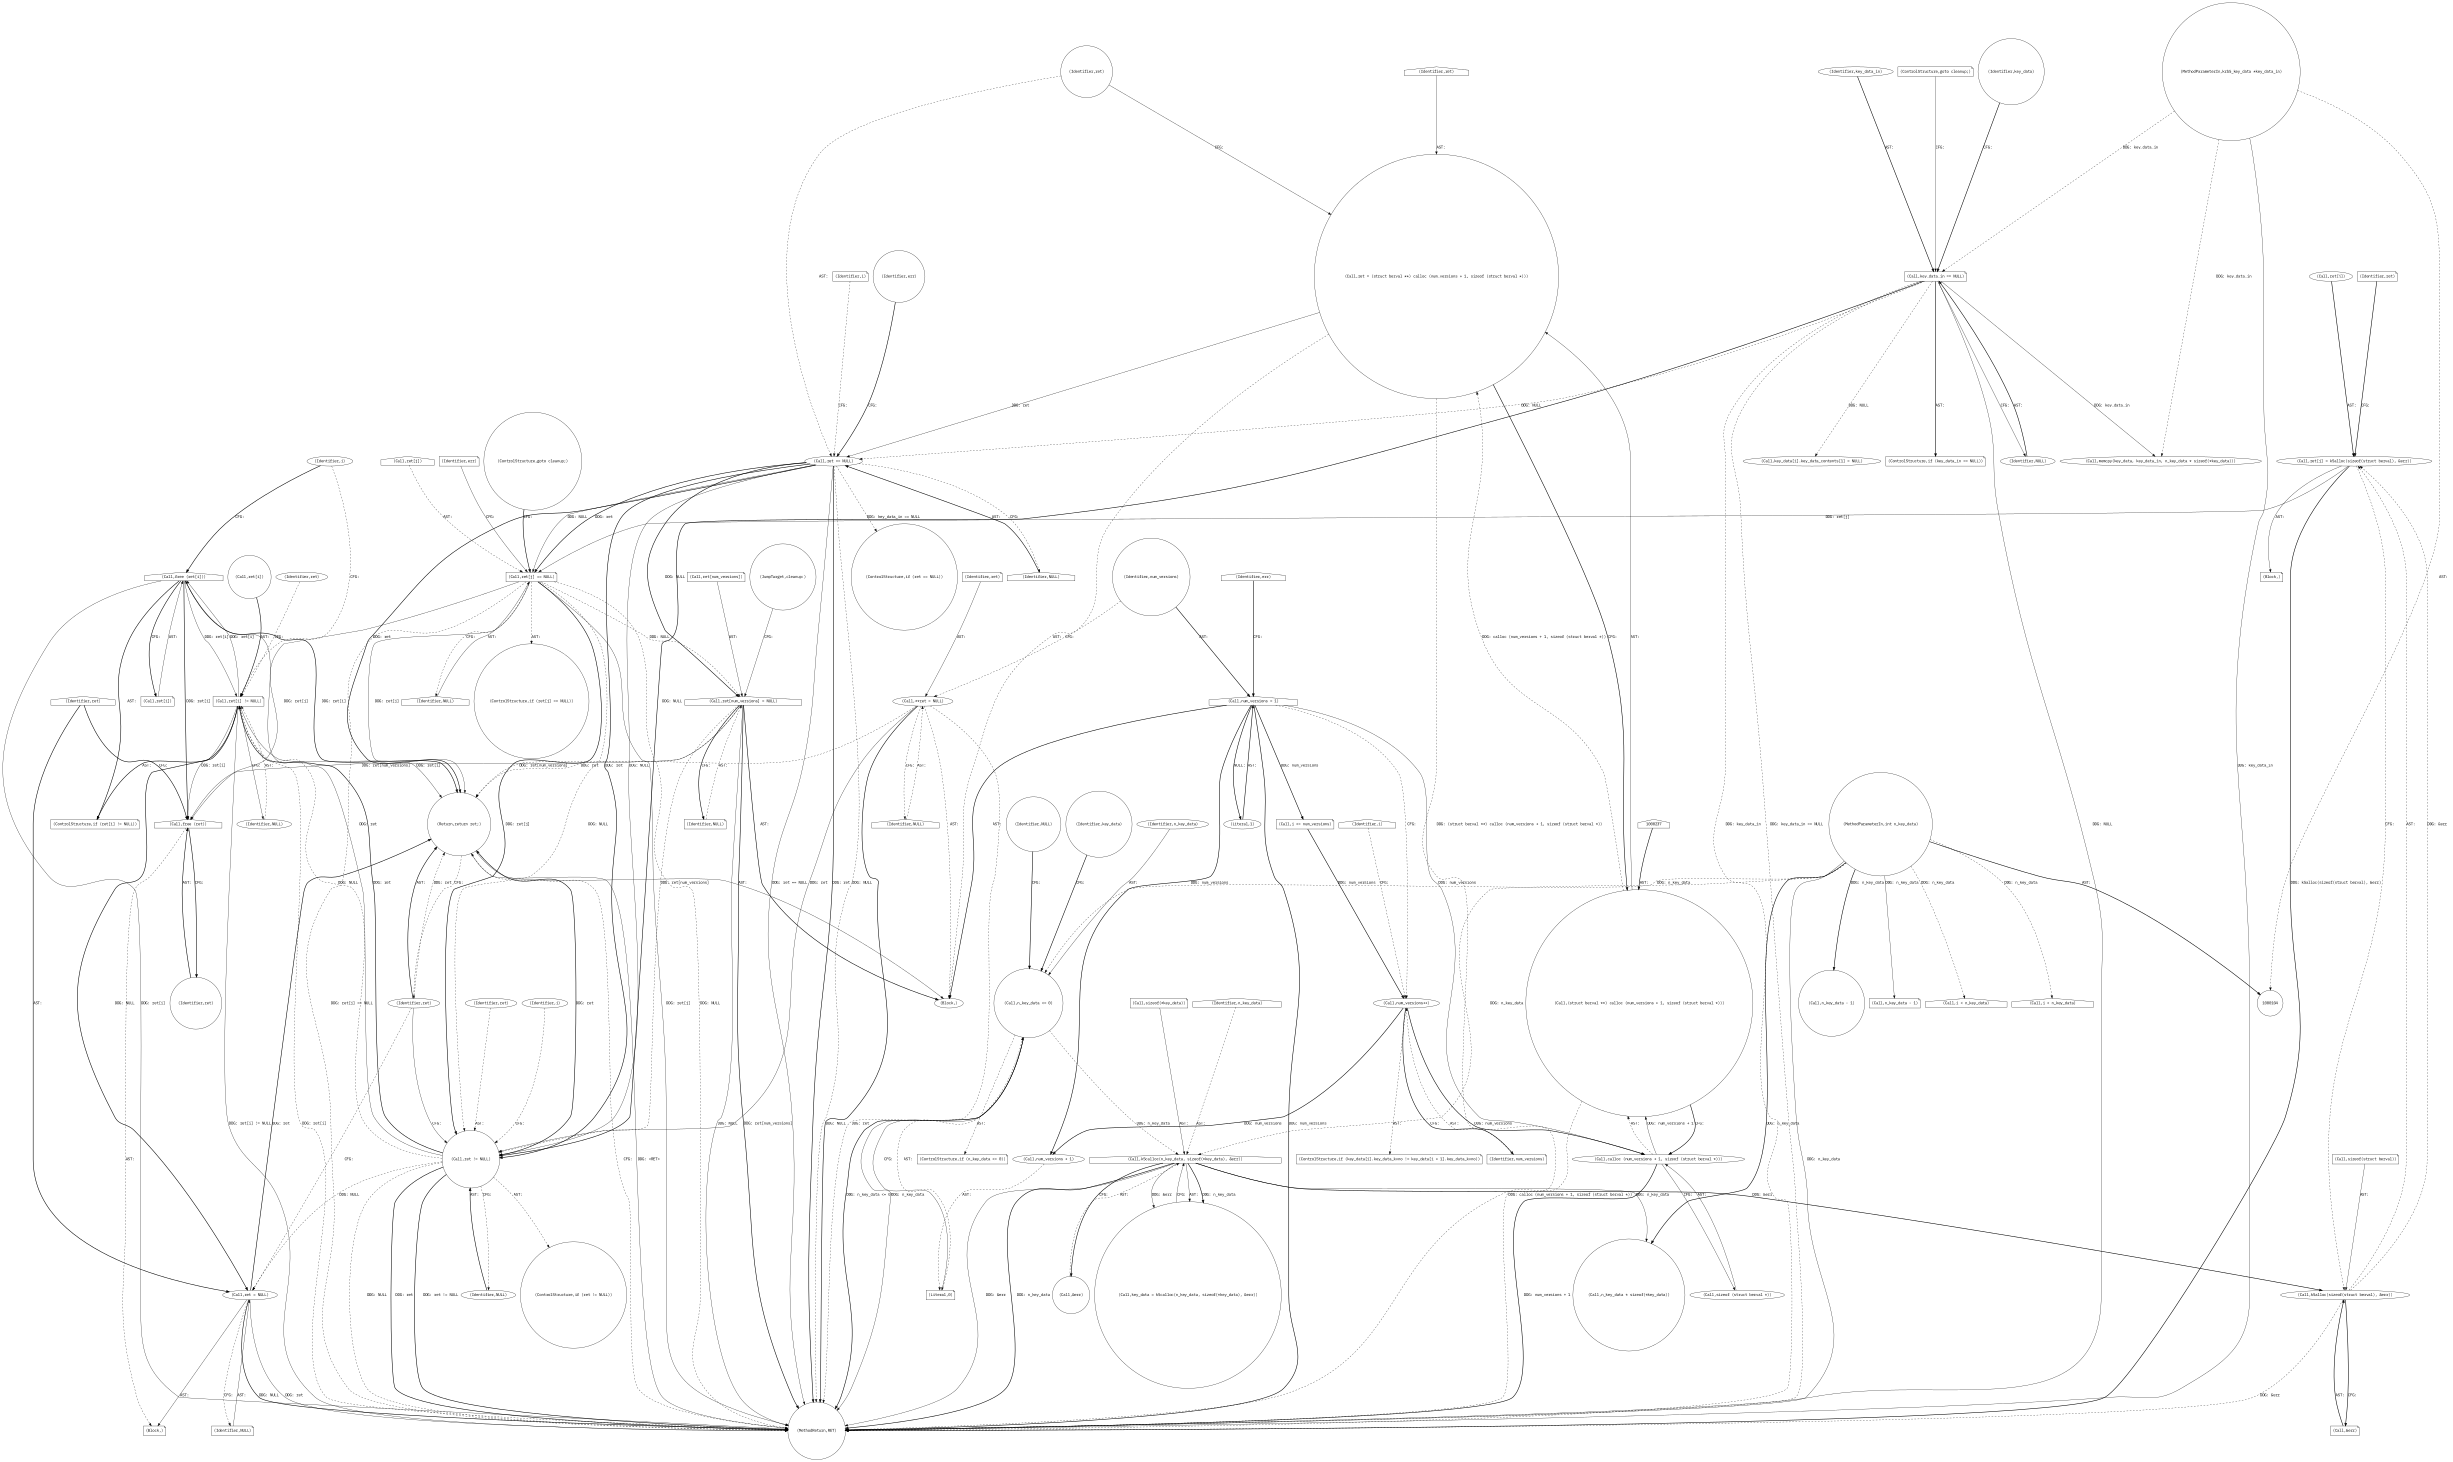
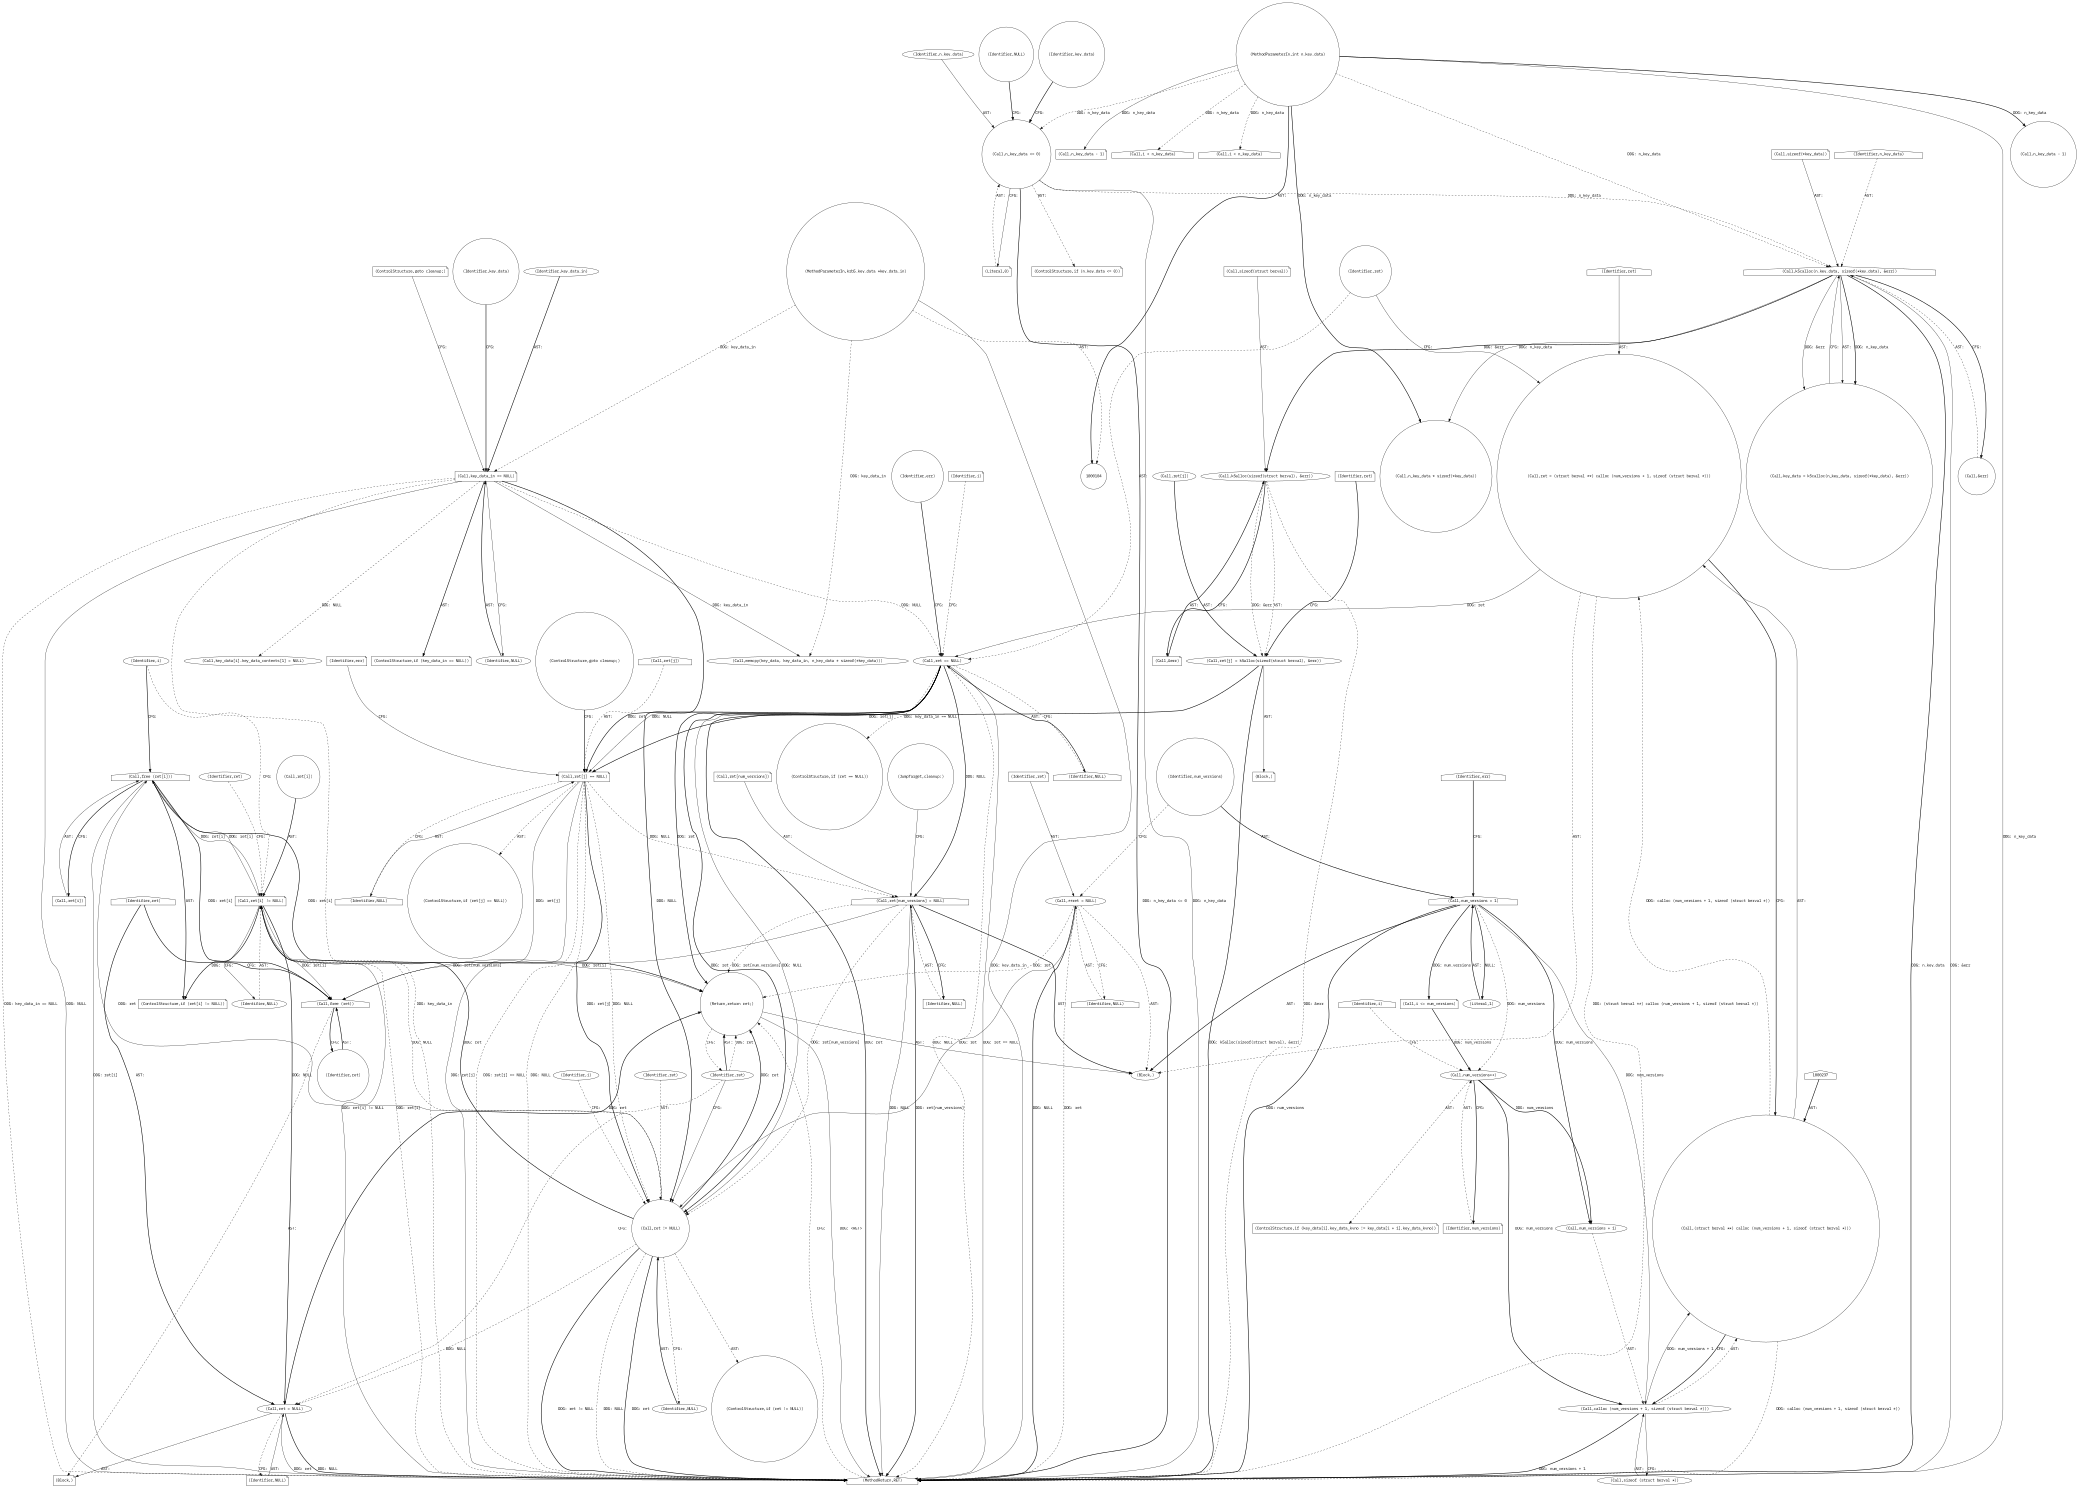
(1445, 517) -> (928, 714)
(370, 666) -> none
(148, 766) -> (217, 965)
(1413, 824) -> (1526, 1004)
(2383, 878) -> none
(959, 1197) -> (1618, 1317)
(817, 1431) -> (882, 1481)
